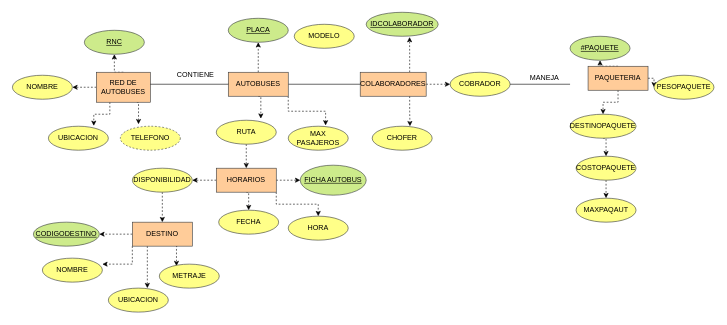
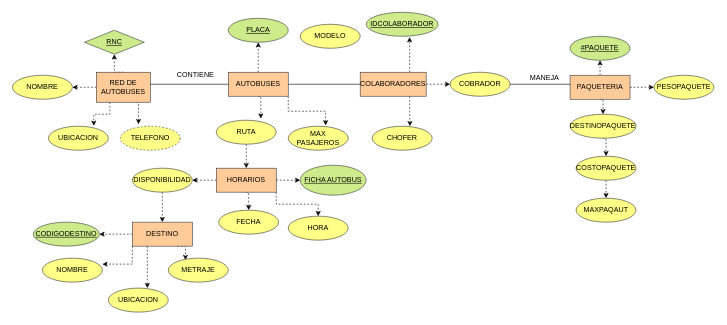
(324, 36) -> (330, 36)
(114, 42) -> (114, 42)
(618, 78) -> (600, 87)
(189, 276) -> (198, 270)
